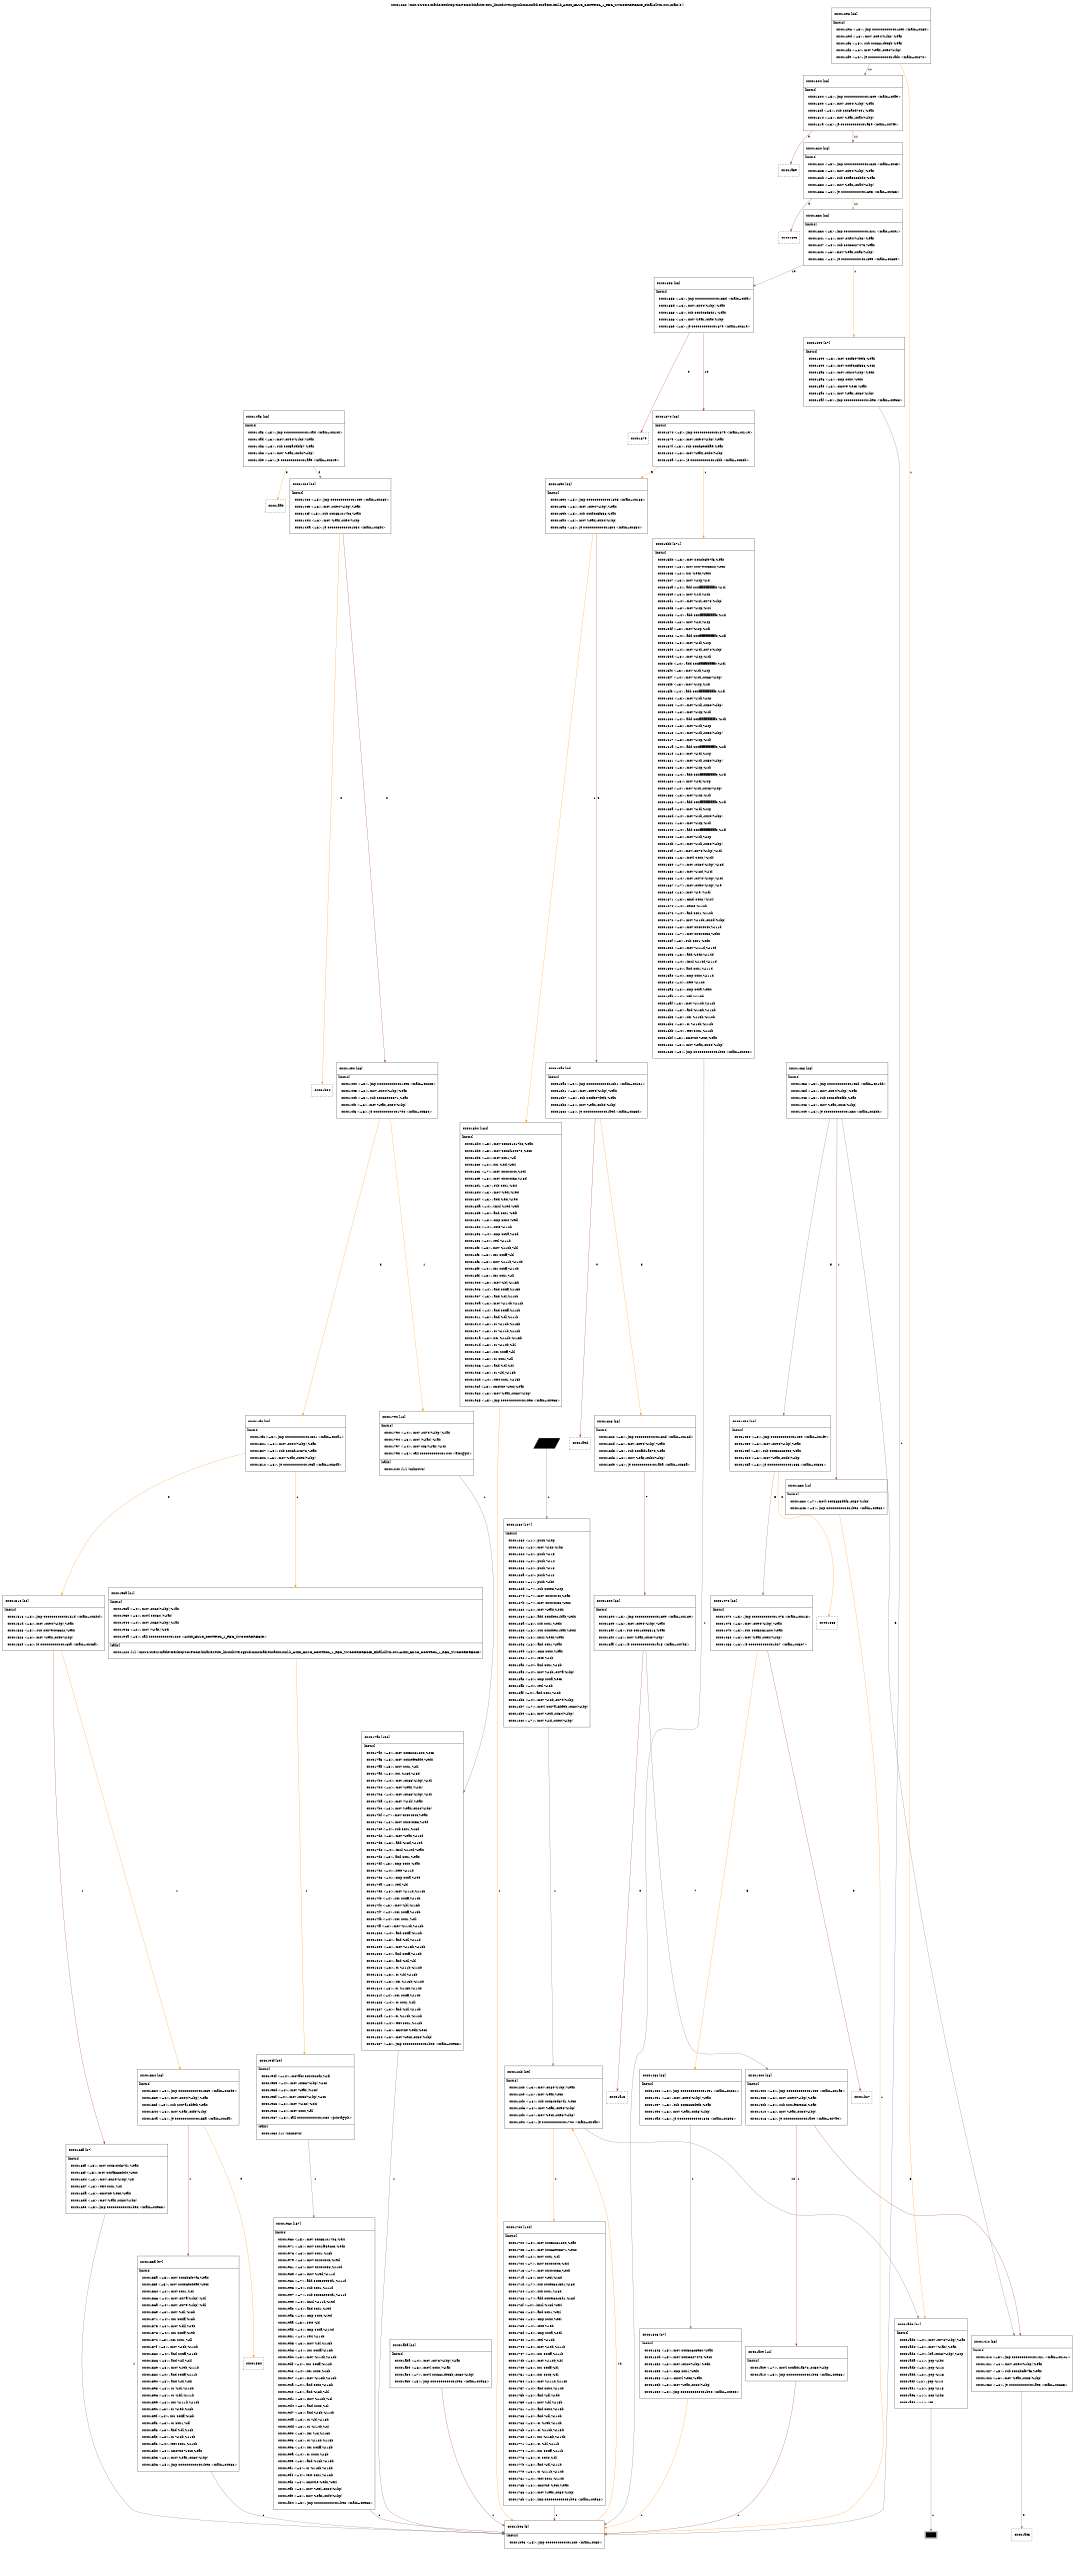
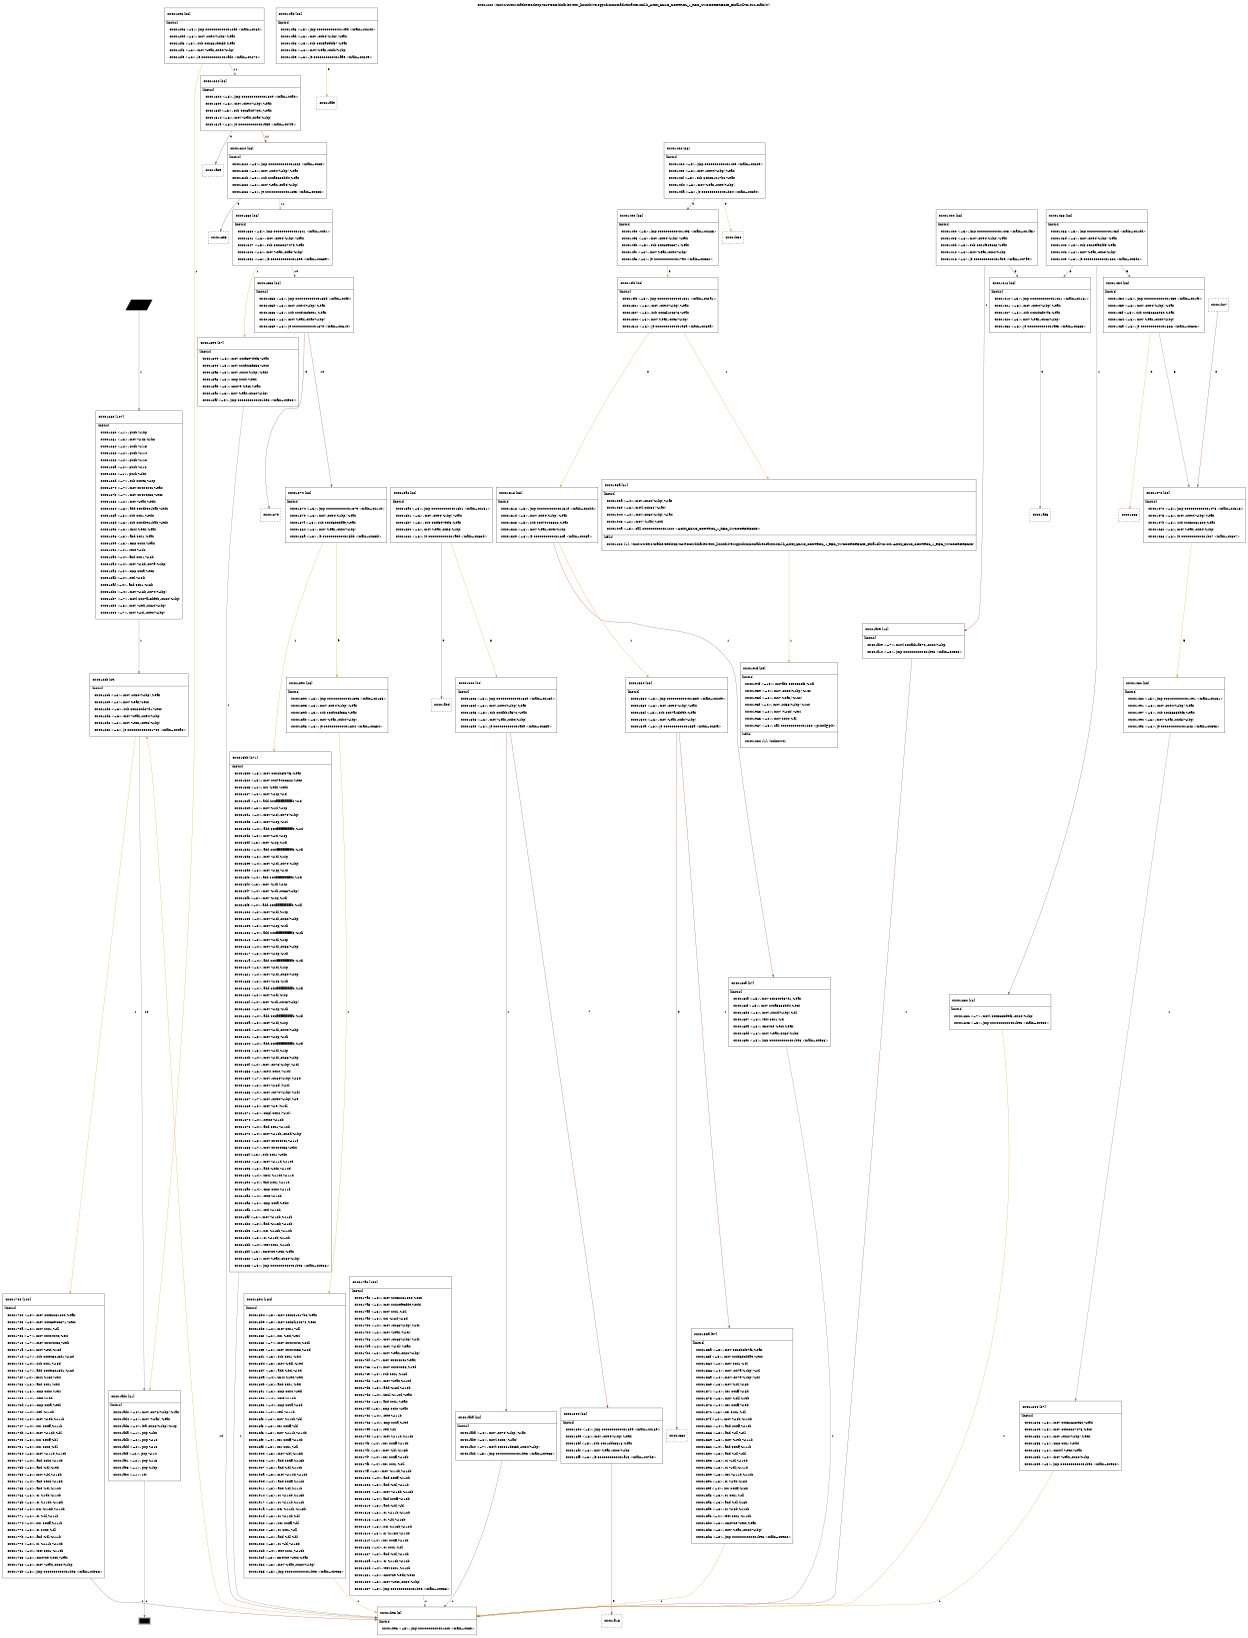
(317, 471) -> none
(596, 797) -> none
none -> (506, 1071)
(427, 1443) -> none
(814, 1870) -> (1208, 398)
(662, 1891) -> none
(245, 2236) -> (677, 1080)
(324, 2364) -> none
(346, 2526) -> (616, 1604)
